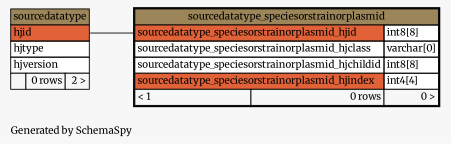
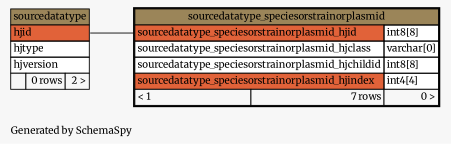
(366, 97) -> (366, 97)
